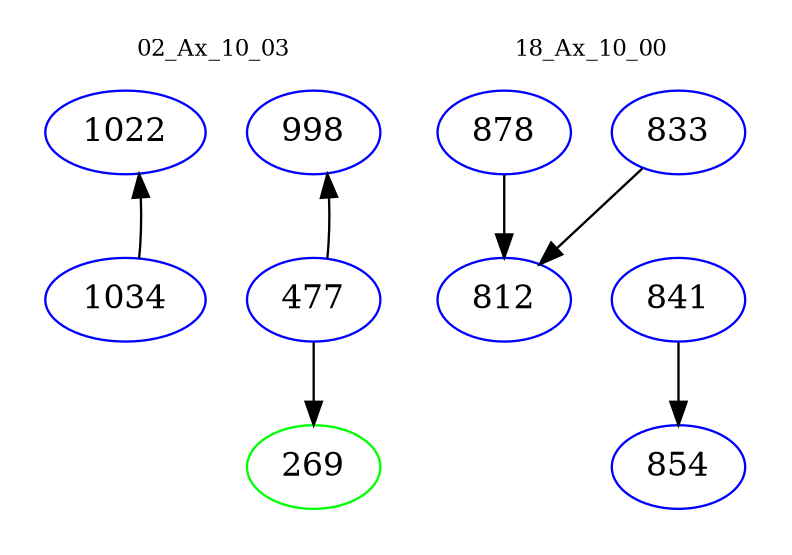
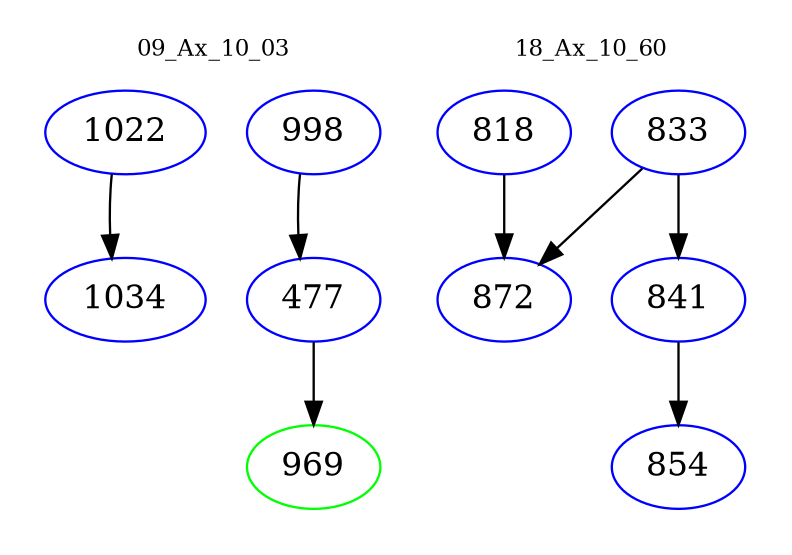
(214, 50) -> (214, 50)
(591, 50) -> (591, 50)
(504, 132) -> (504, 132)
none -> (678, 205)
(141, 228) -> (110, 204)
(329, 228) -> (298, 204)
(504, 300) -> (504, 300)
(314, 467) -> (314, 467)
